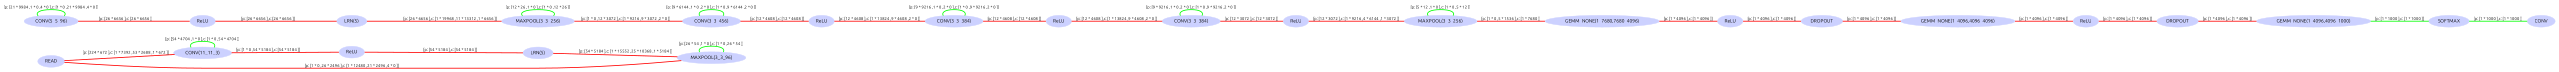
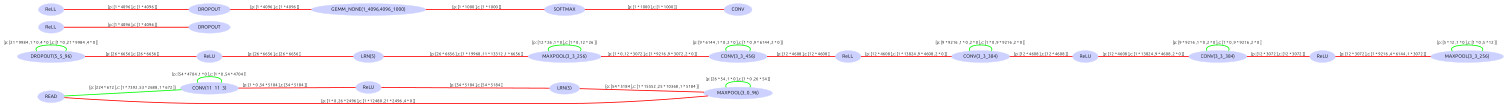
(51, 21) -> (51, 57)
(1602, 21) -> none
(1958, 21) -> none
(2400, 21) -> (485, 10)
(2498, 21) -> (654, 10)
(120, 58) -> (123, 93)
(711, 58) -> (738, 93)
